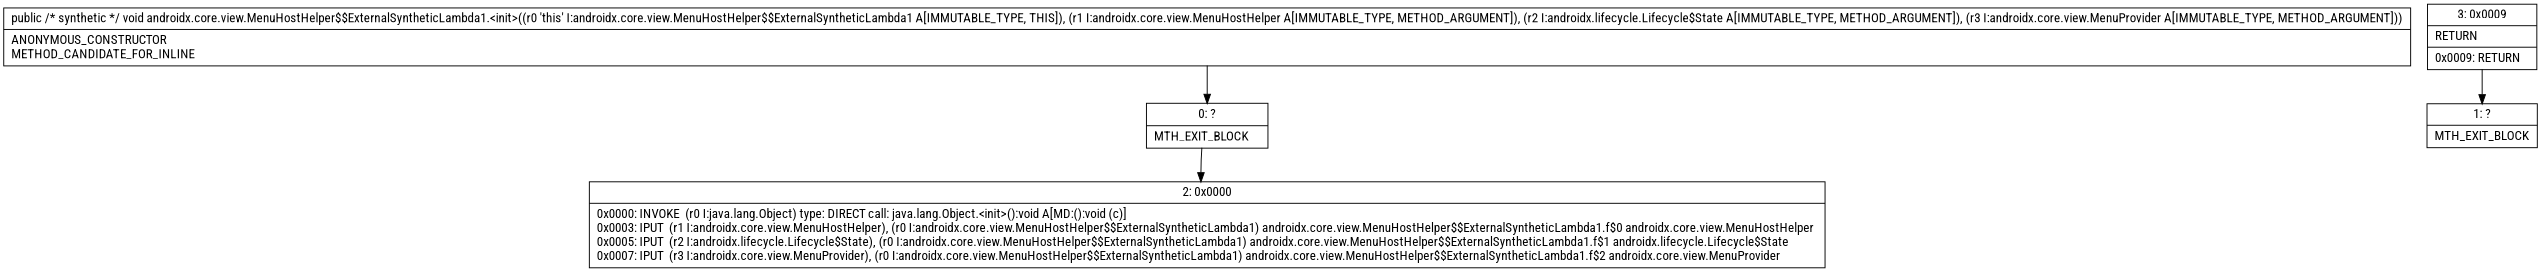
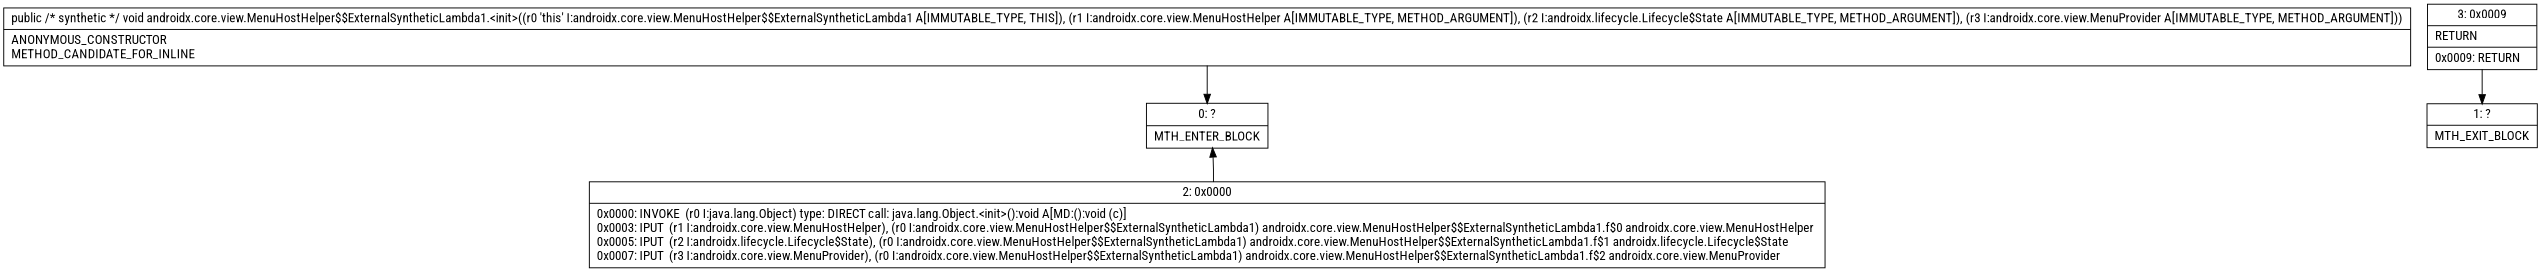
(1202, 136) -> (1207, 136)
(1201, 160) -> (1213, 170)
